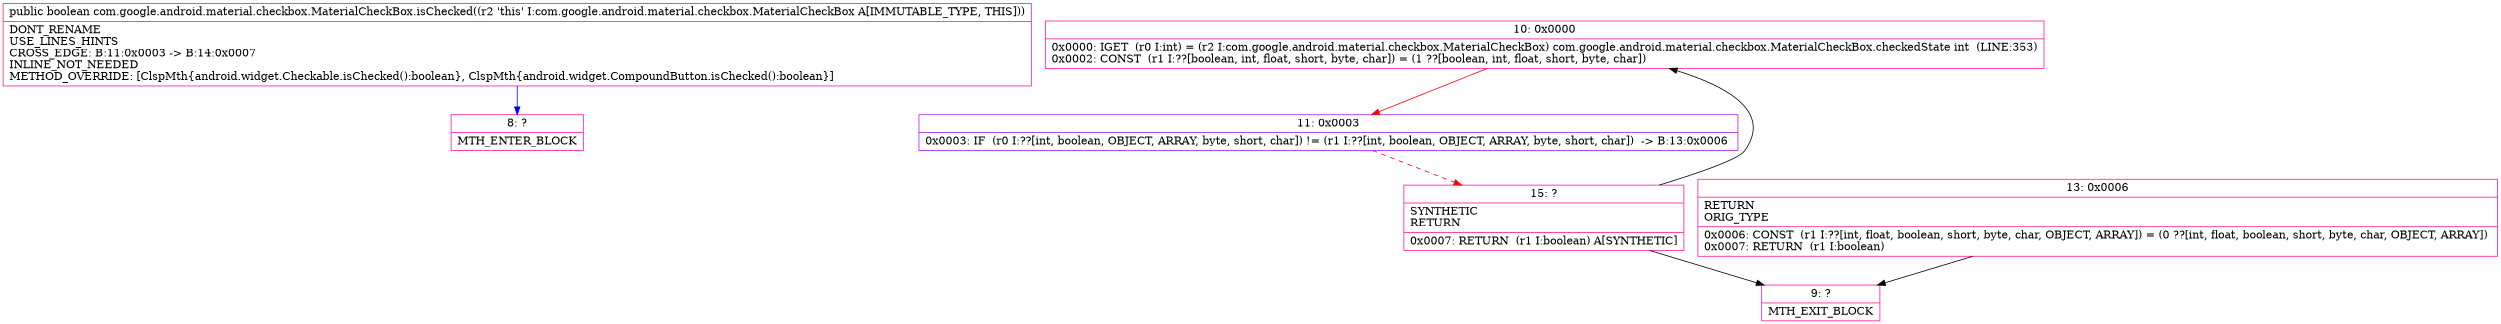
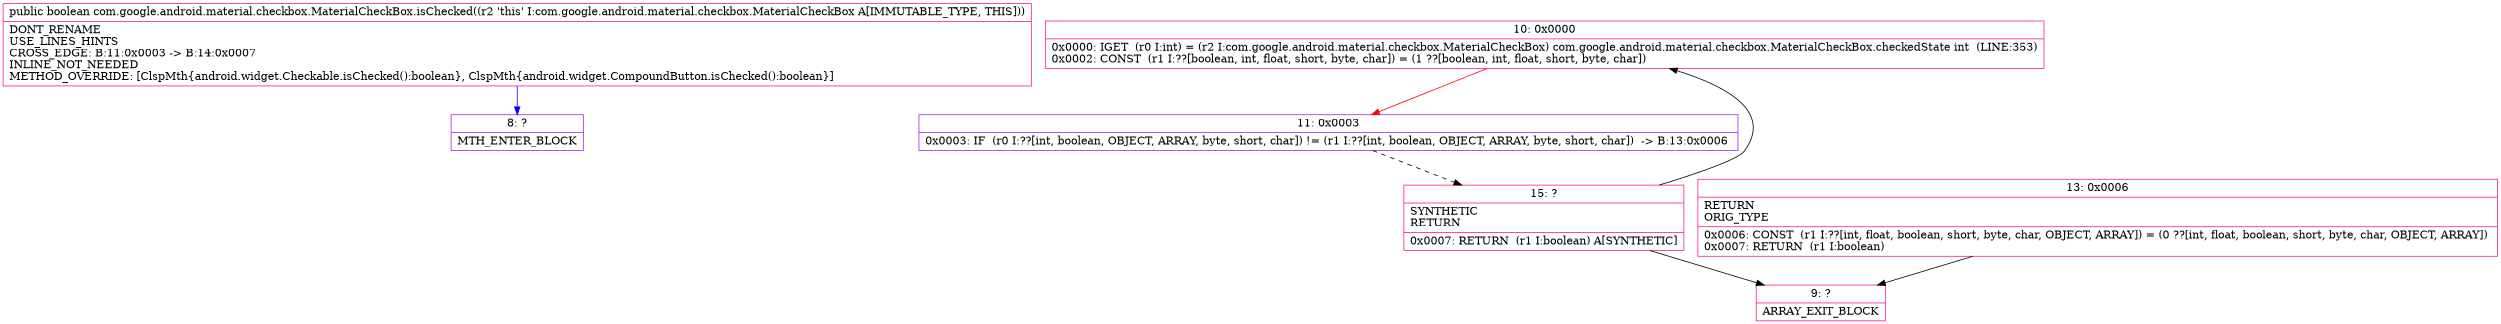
(517, 133) -> (517, 133)
(1413, 166) -> (1413, 166)
(1821, 312) -> (1821, 312)
